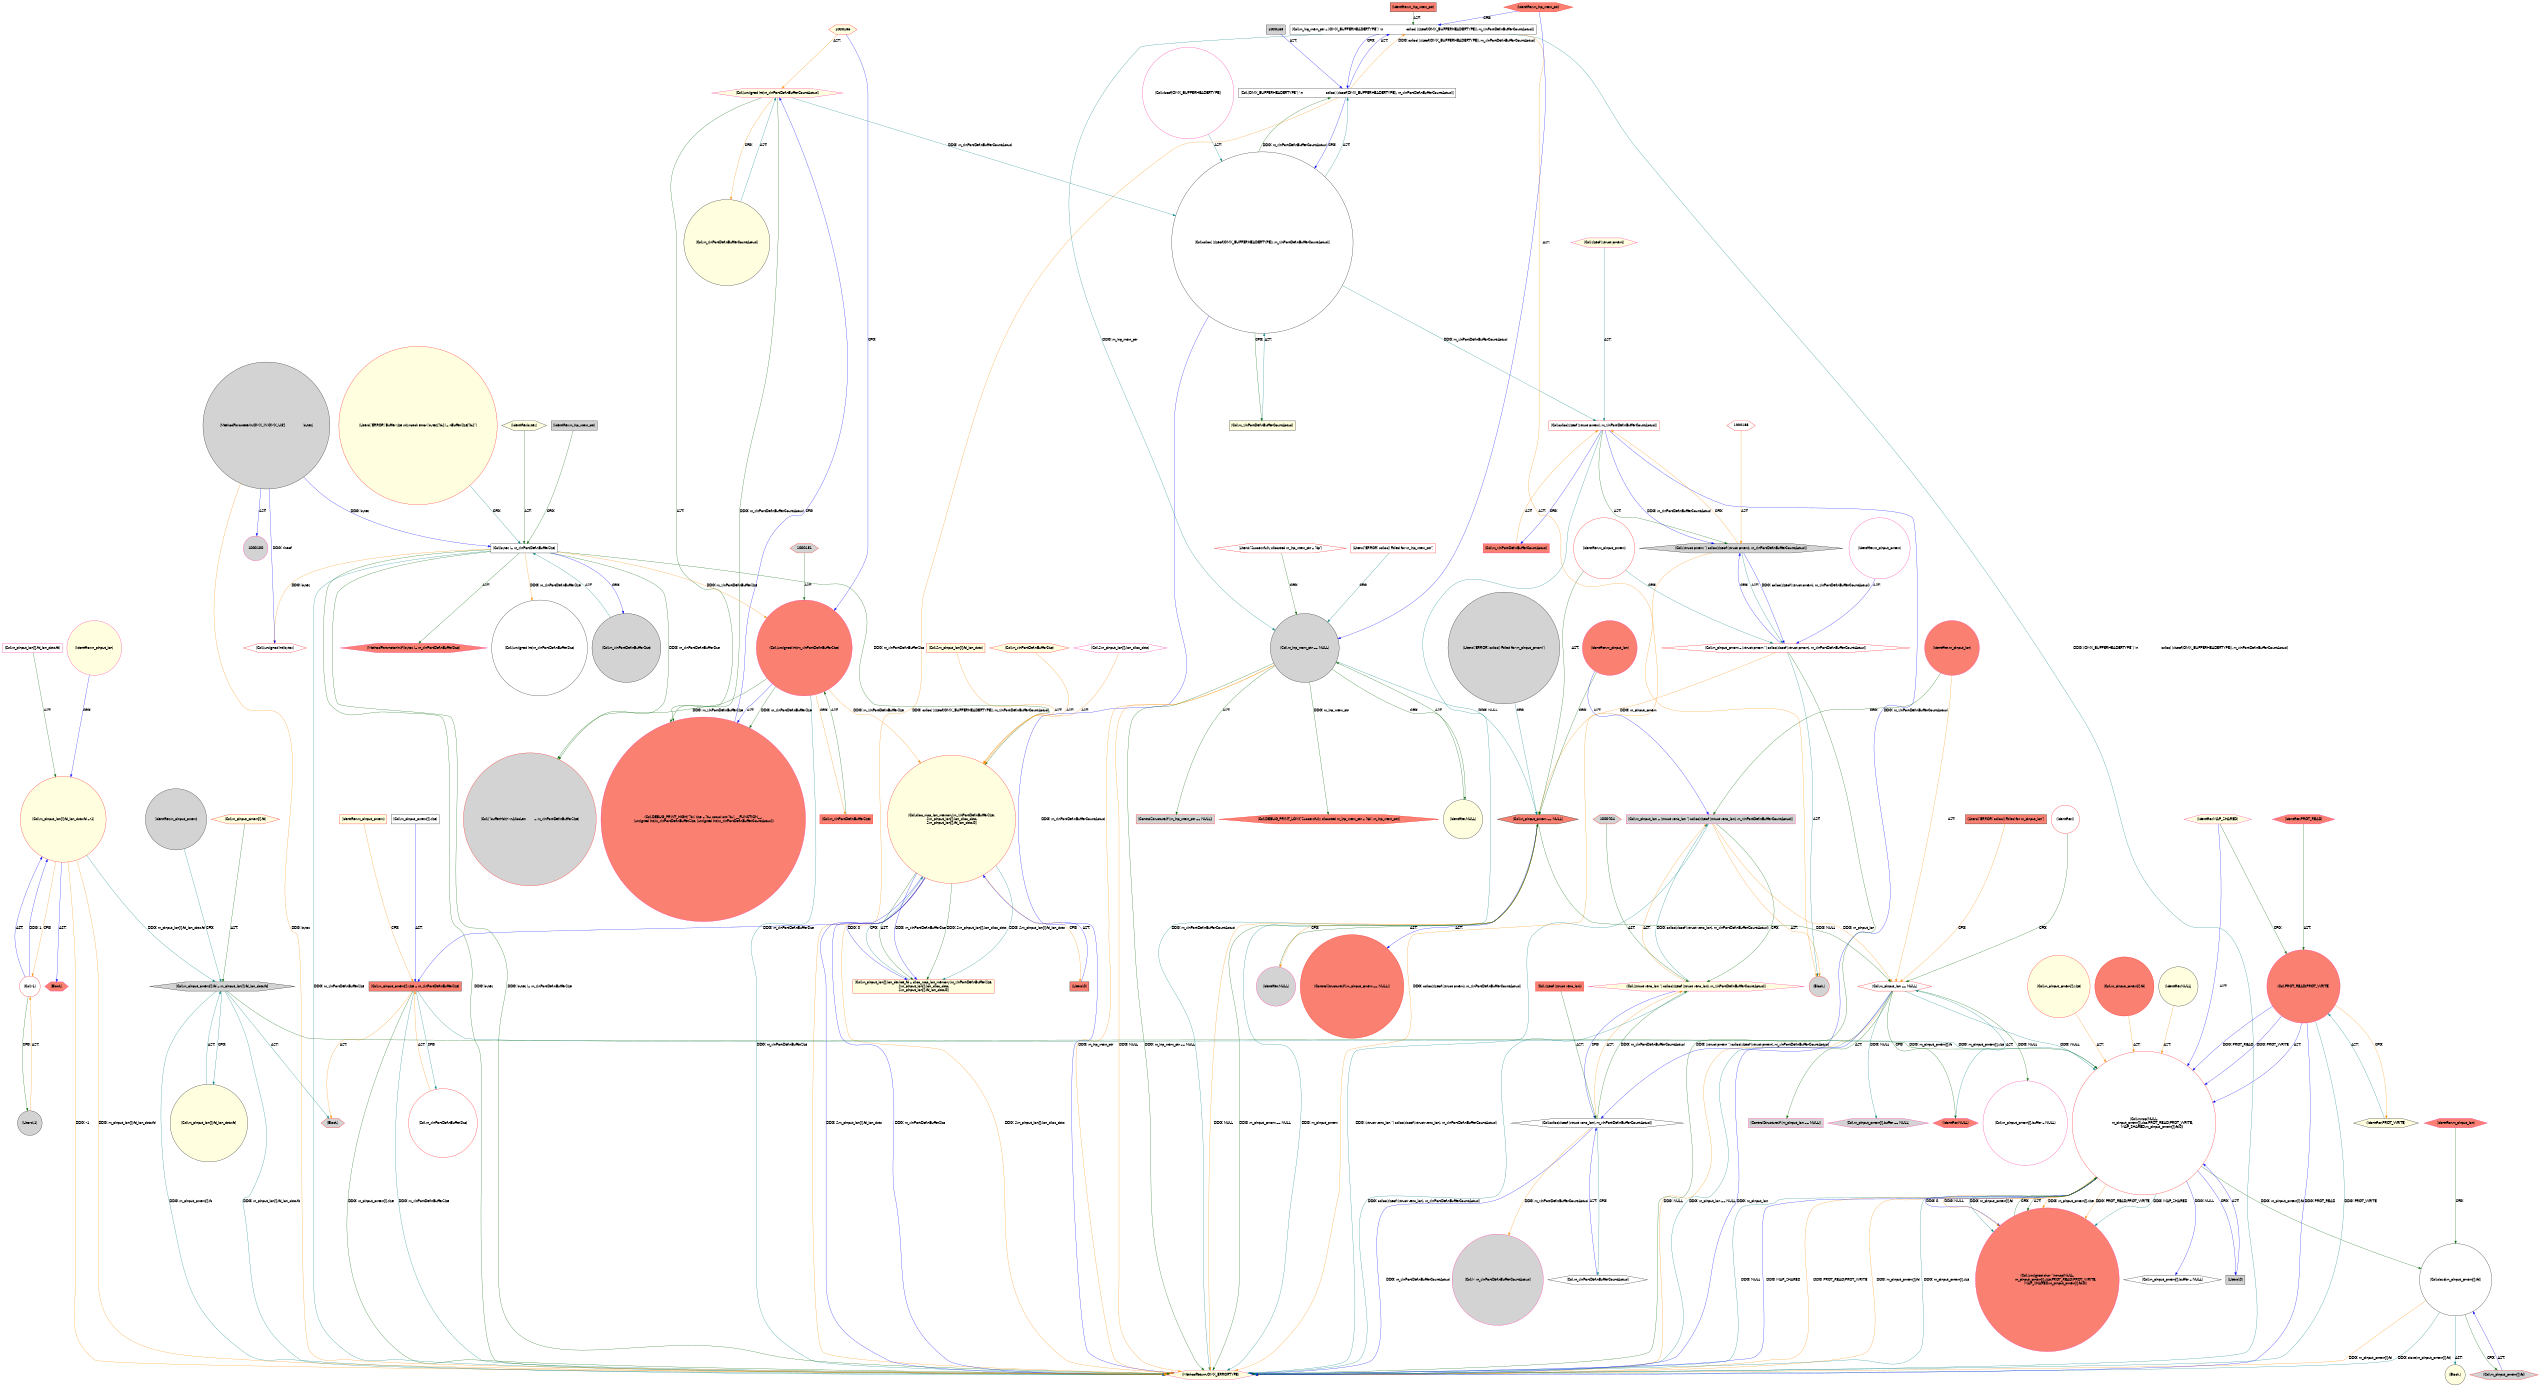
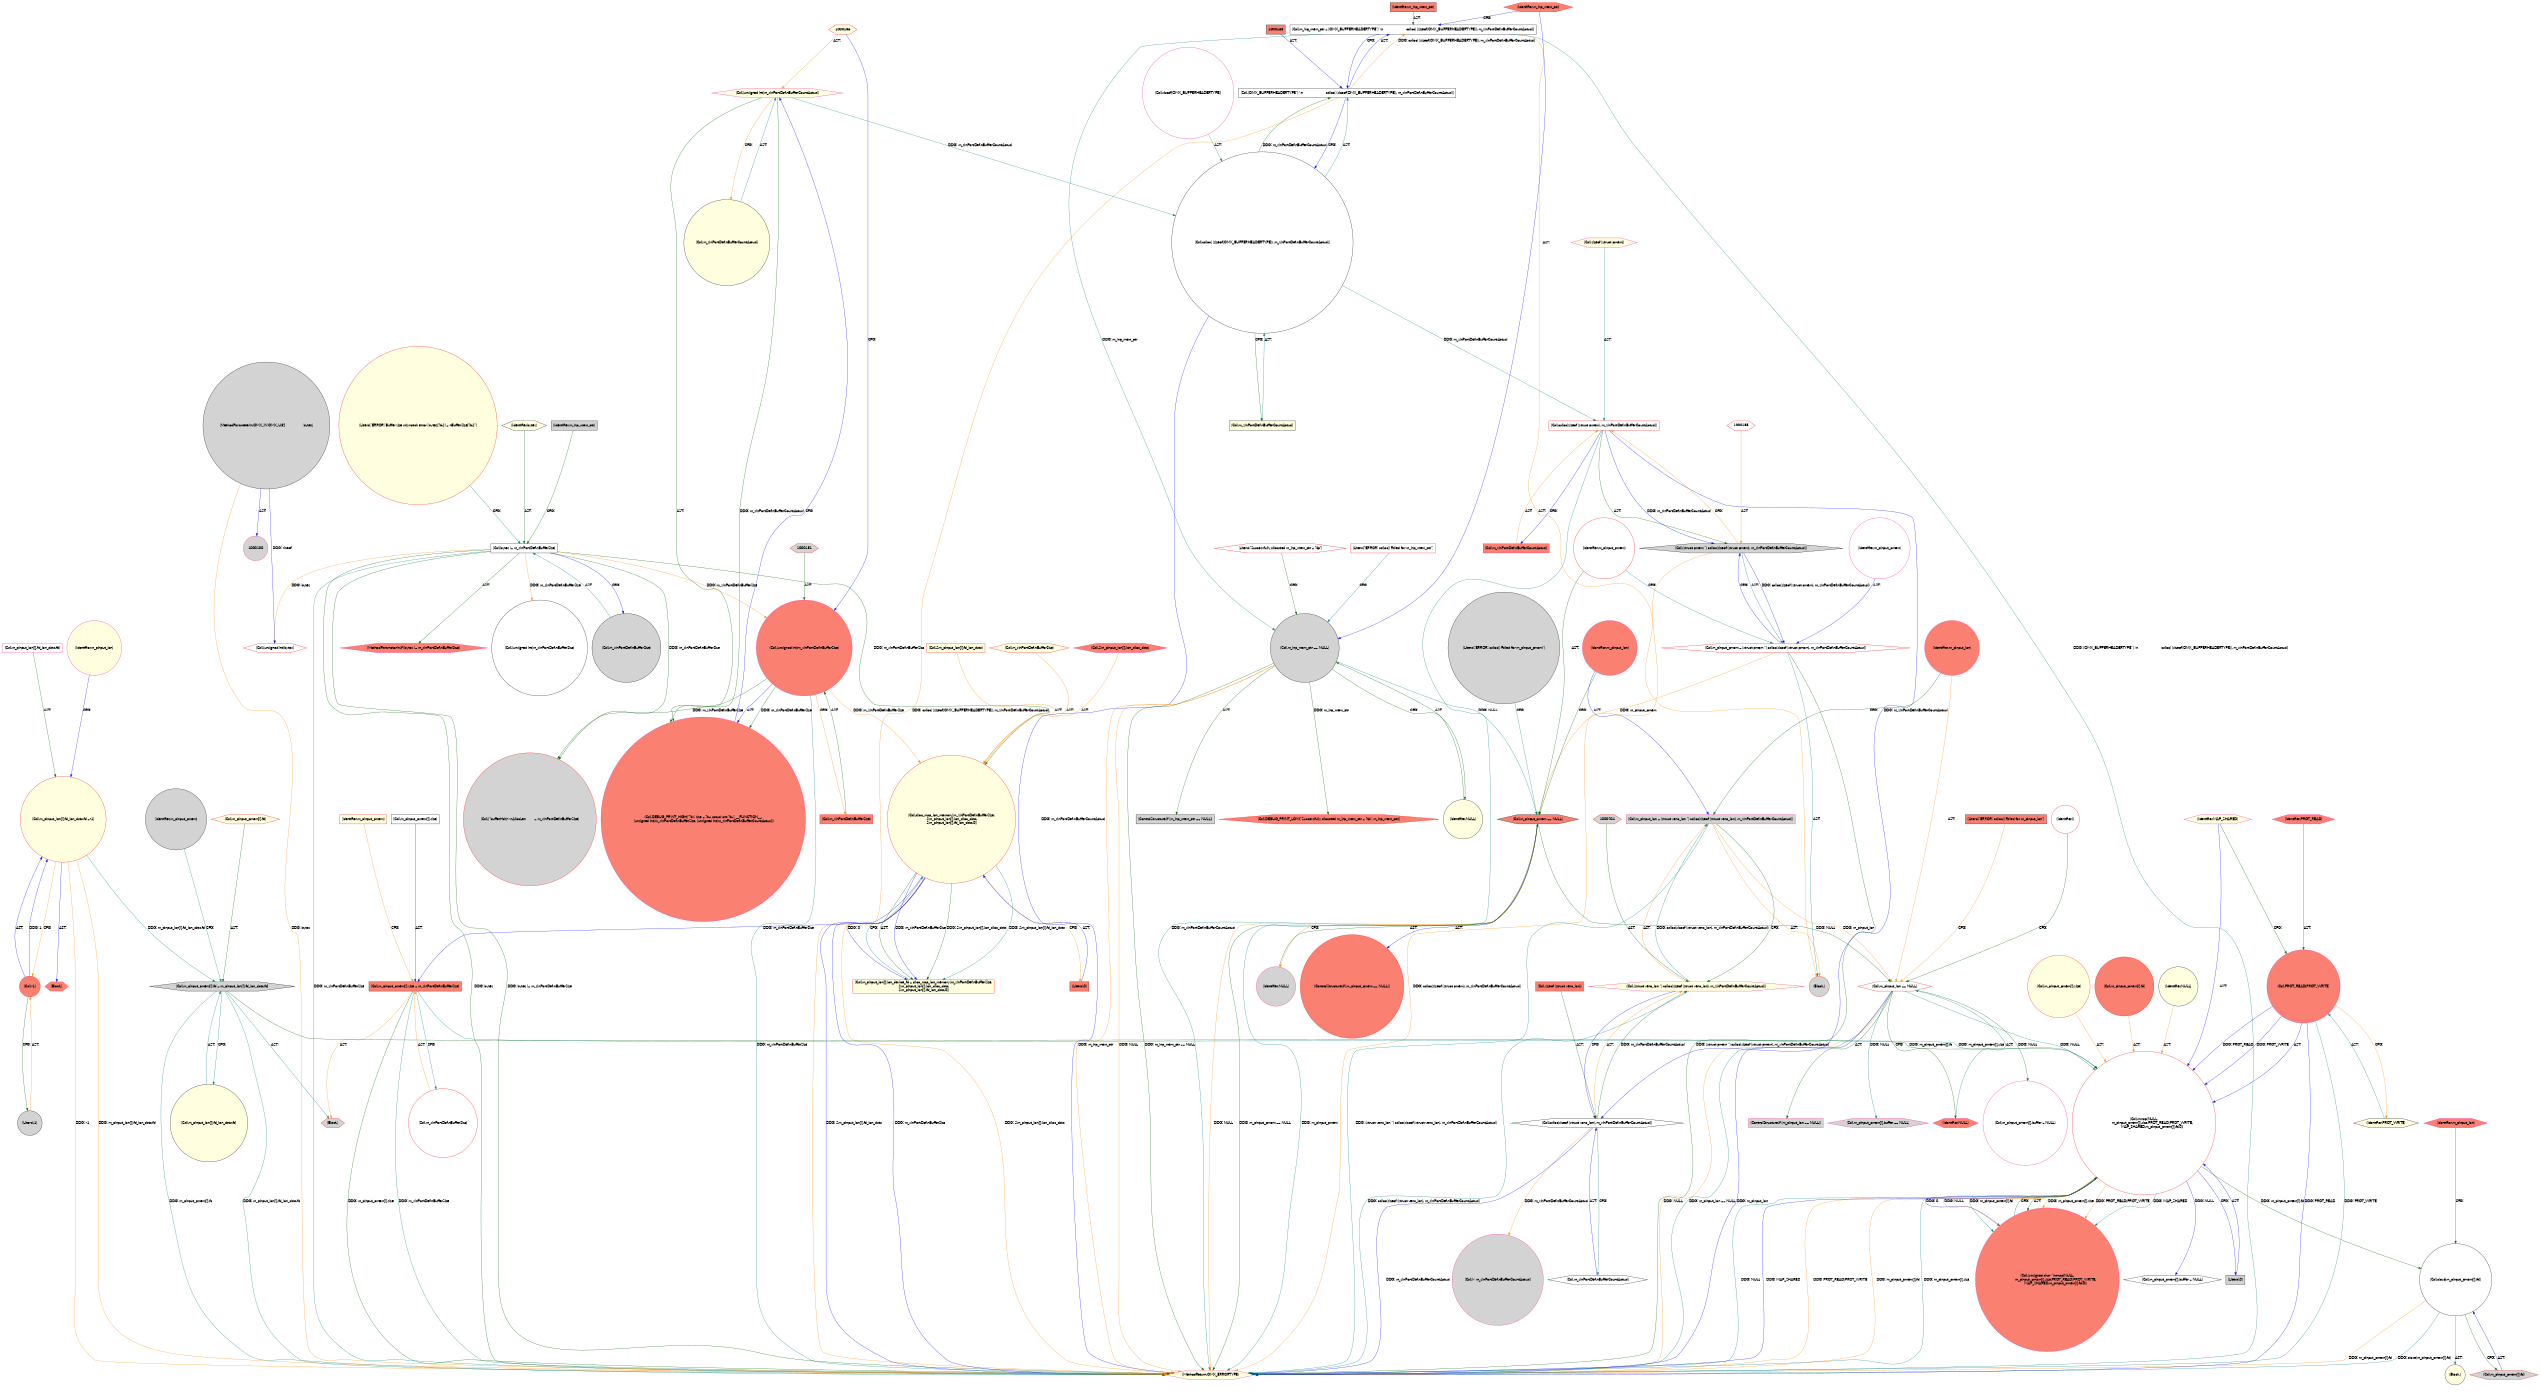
(1276, 30) -> (1276, 30)
(389, 527) -> none
(1120, 648) -> (1120, 648)
(1175, 819) -> (1175, 819)
(30, 986) -> (30, 986)
